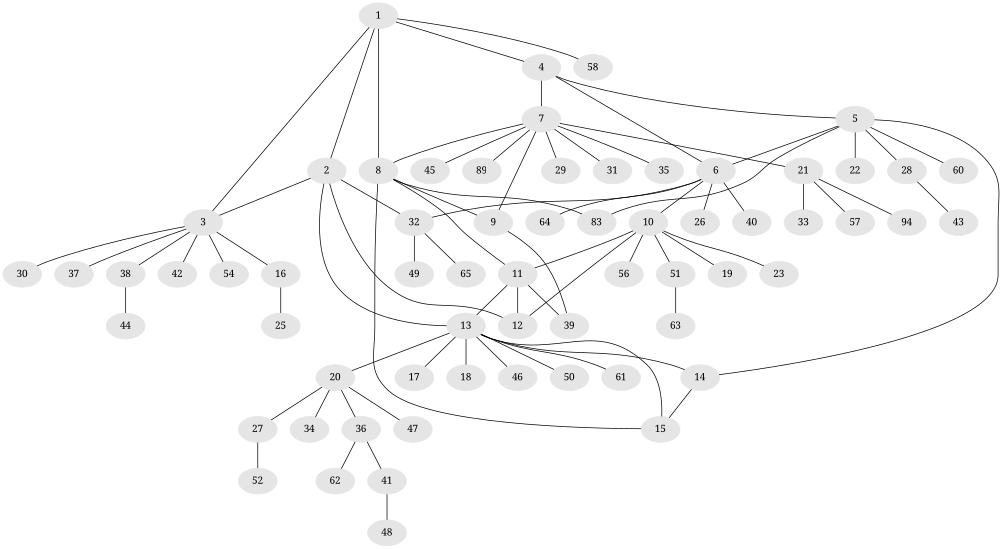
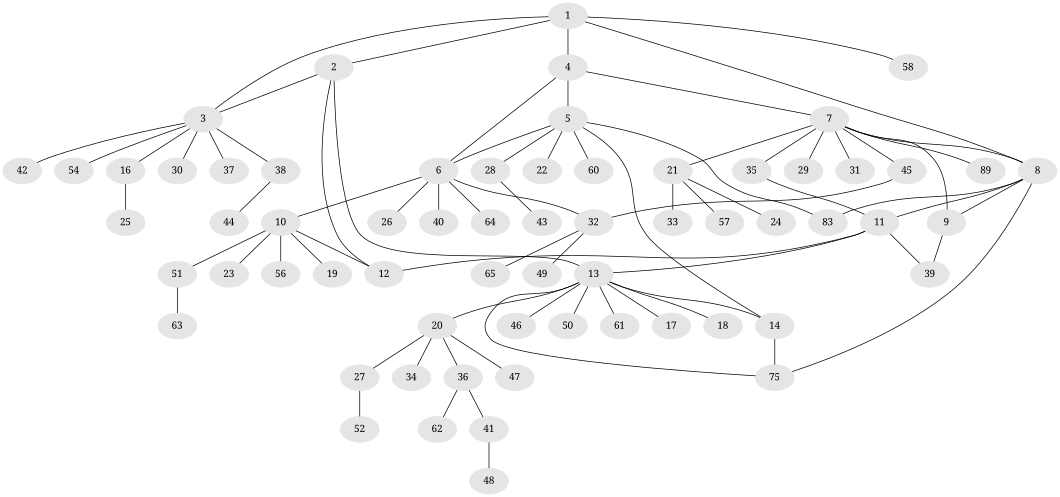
(371, 197) -> (752, 201)
(907, 223) -> (776, 223)
(584, 250) -> (806, 194)
(661, 429) -> (775, 378)
